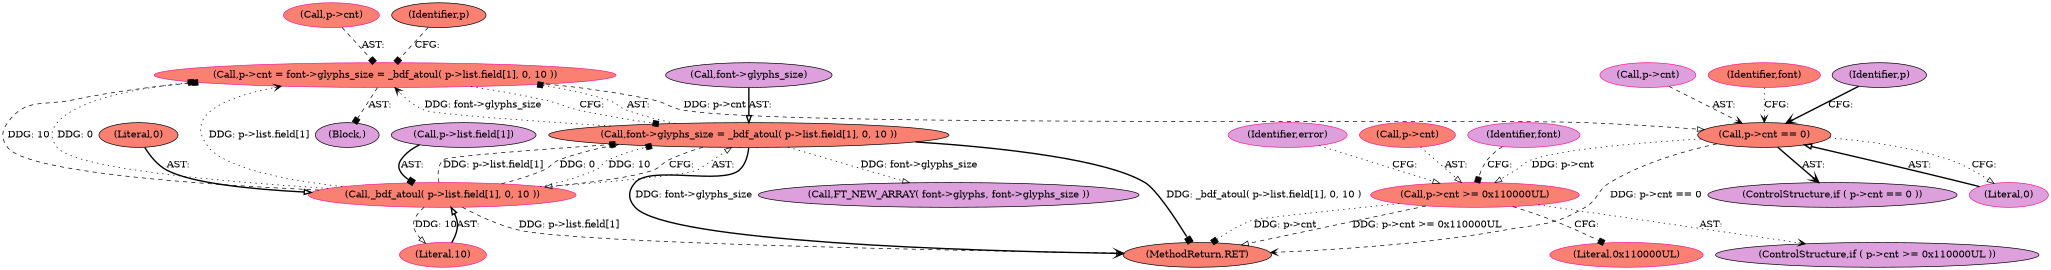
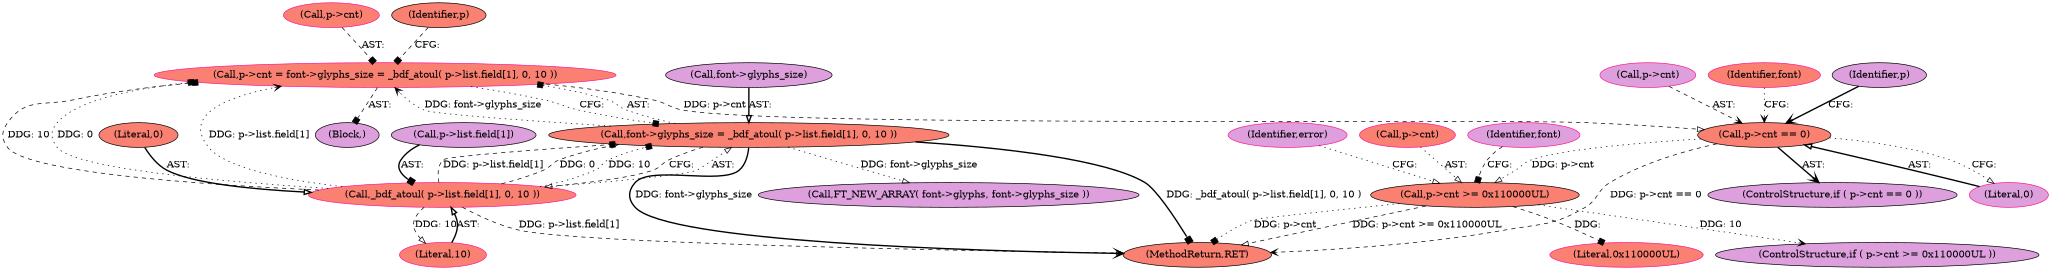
(1475, 195) -> (1475, 195)
(1588, 225) -> (1589, 225)
(1713, 225) -> (1721, 225)
